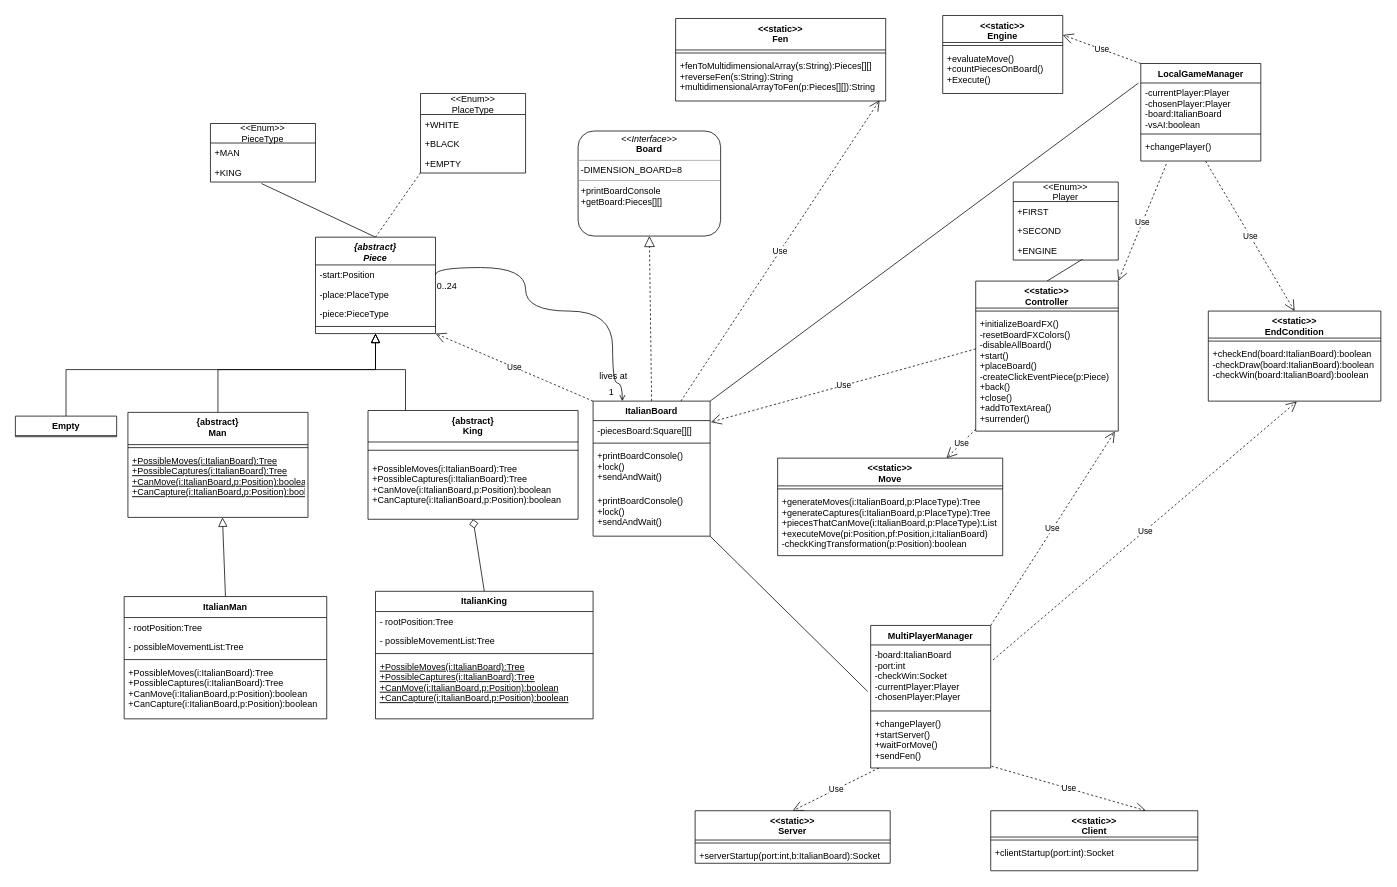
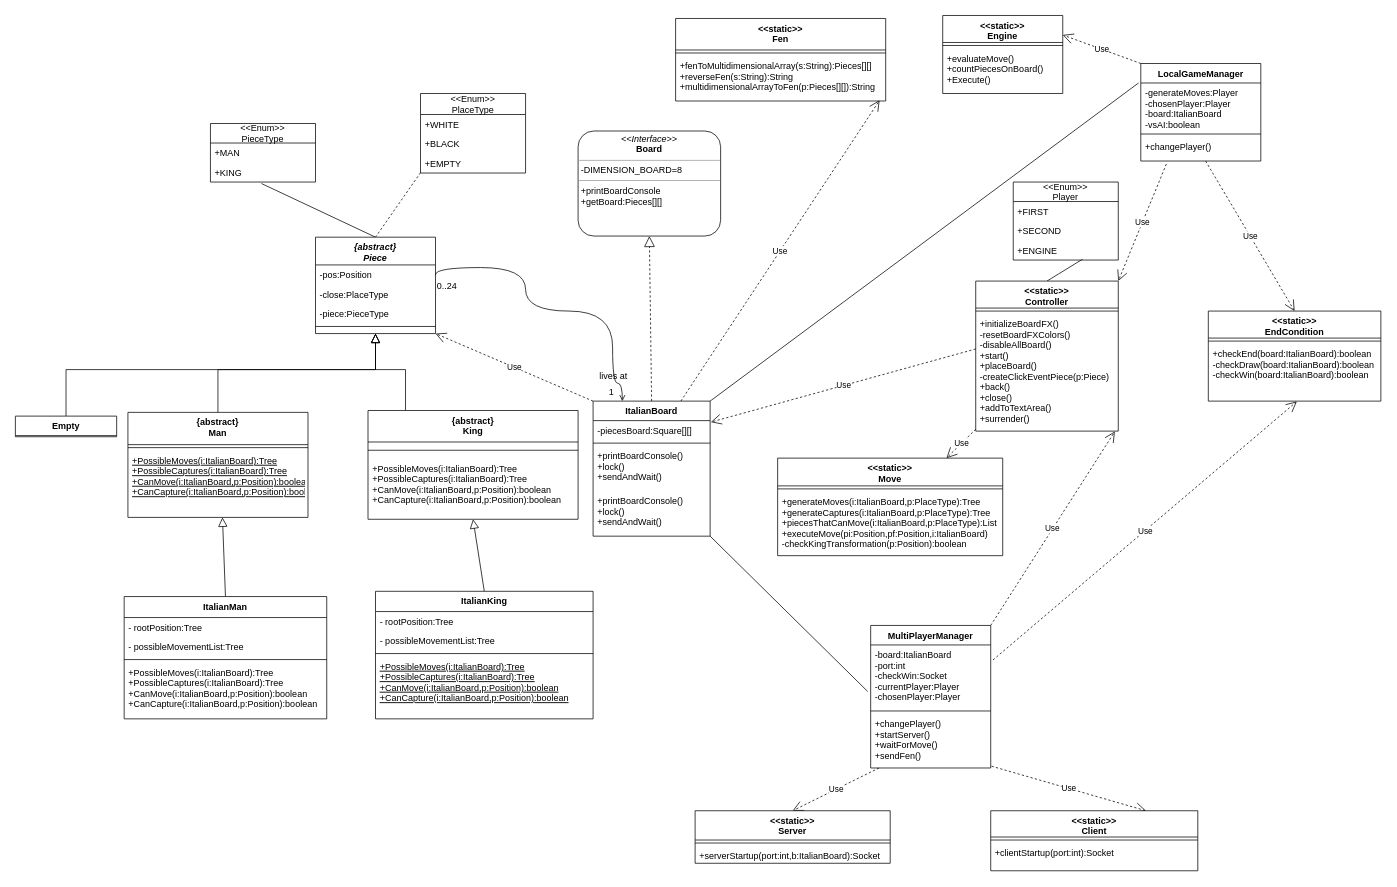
(1194, 93) -> (1195, 93)
(354, 275) -> (349, 275)
(356, 294) -> (356, 294)
(474, 529) -> (474, 529)
